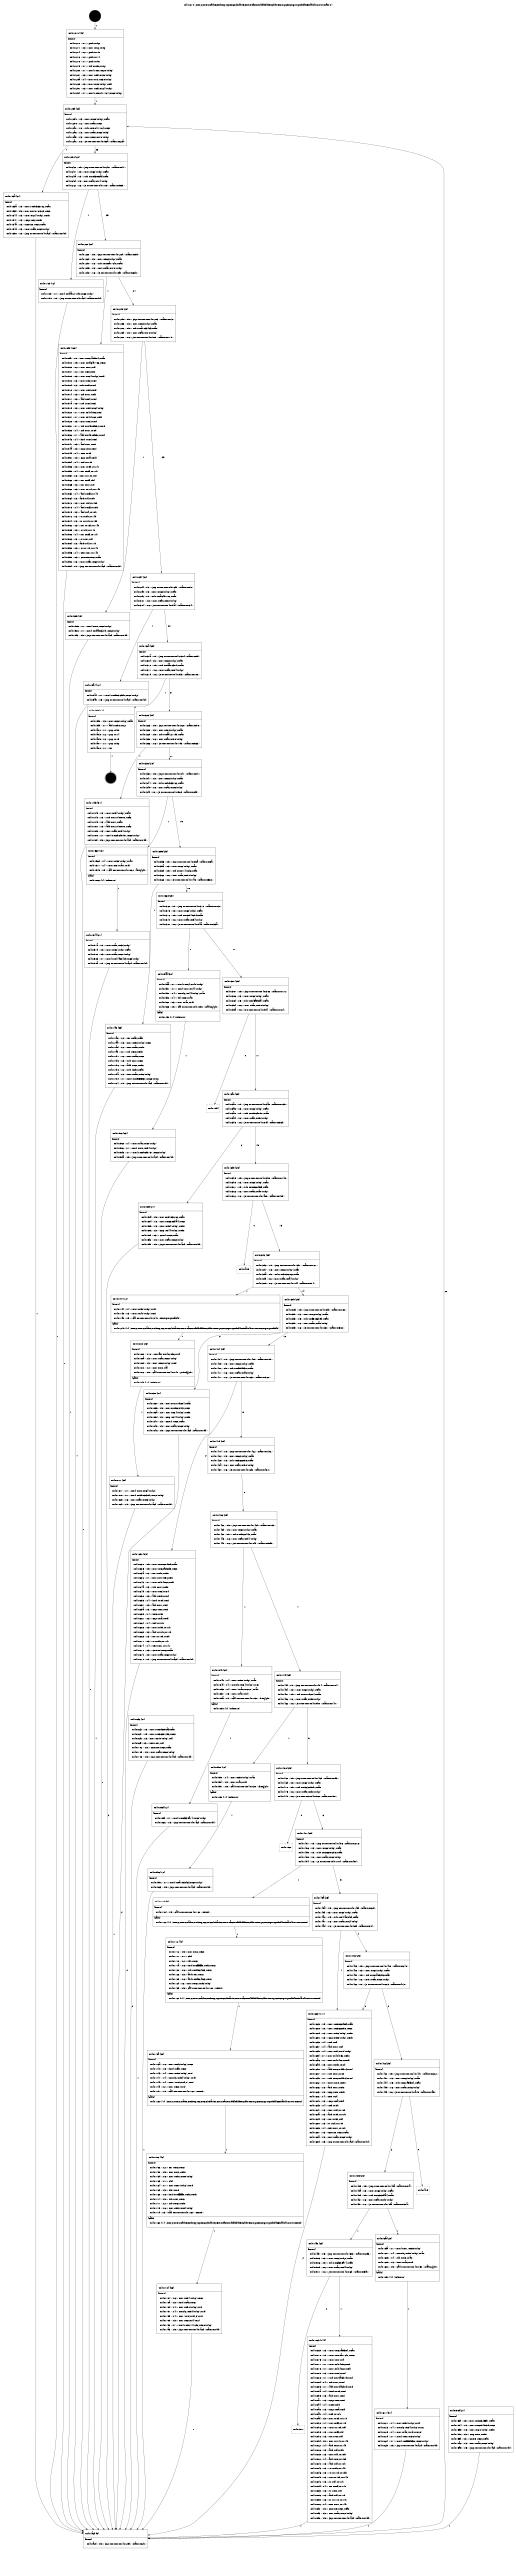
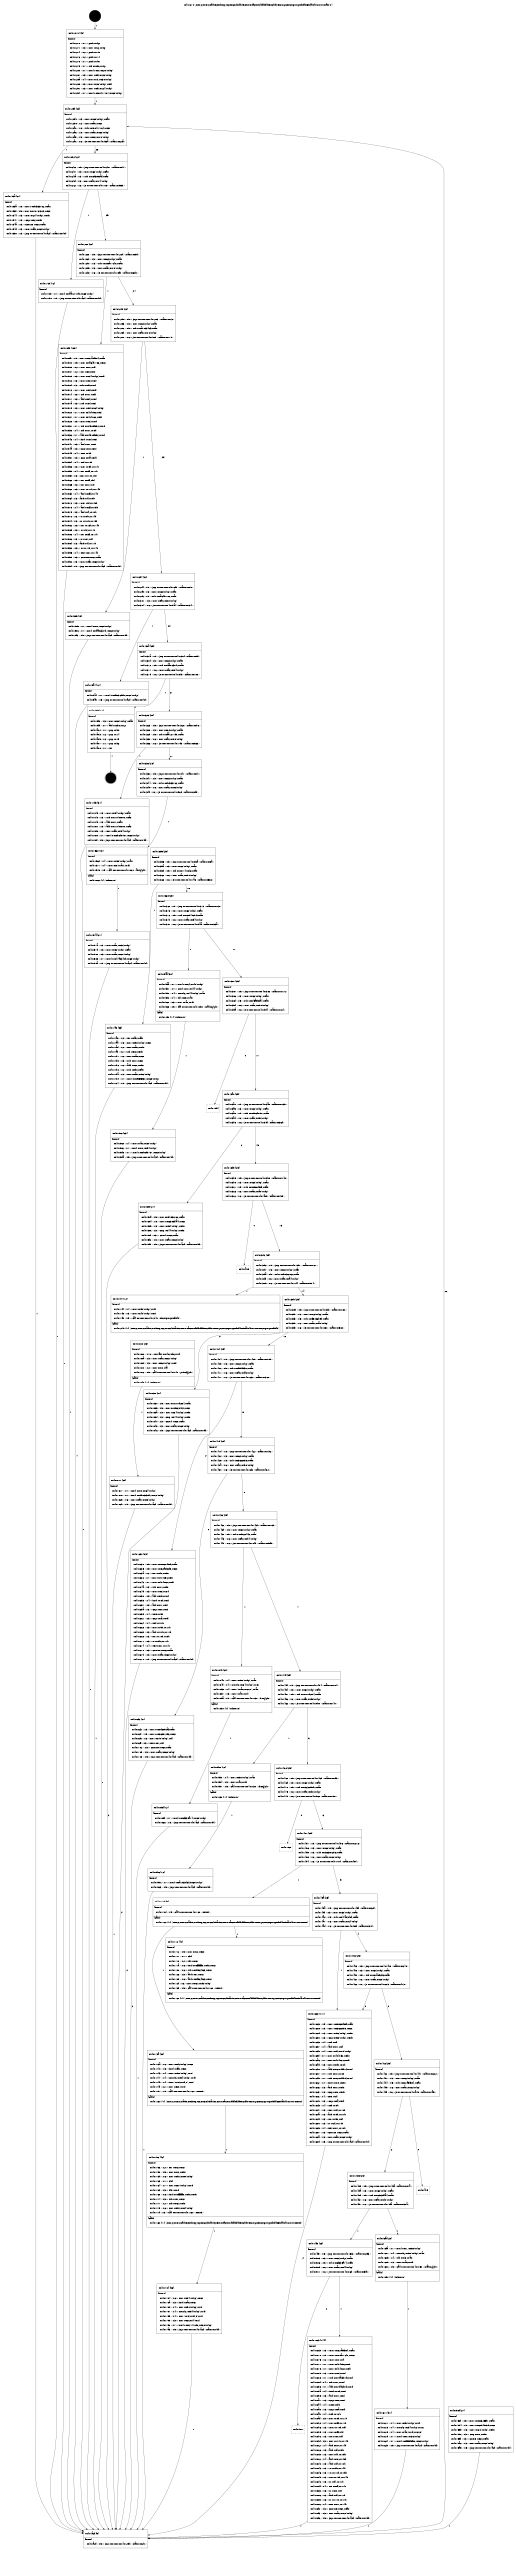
(176, 821) -> none
(181, 1336) -> none
none -> (201, 1594)
(234, 2026) -> (157, 1989)
